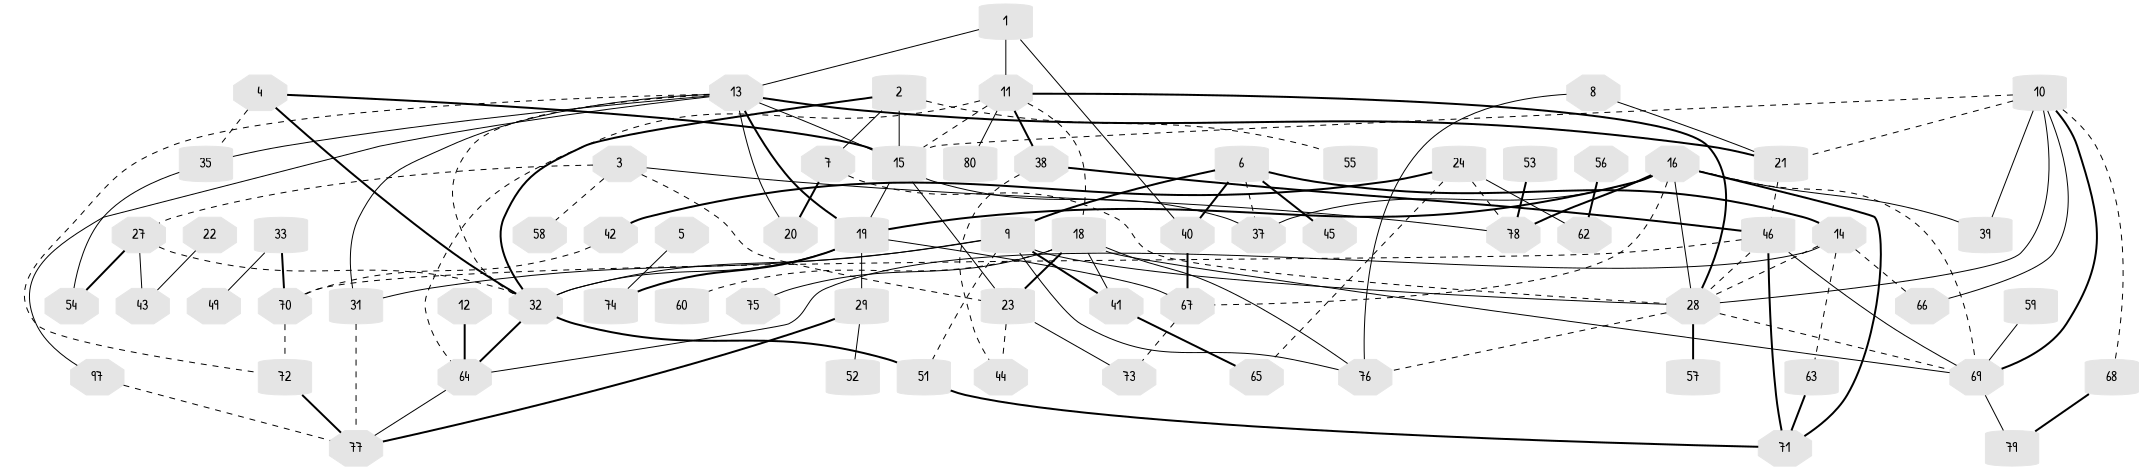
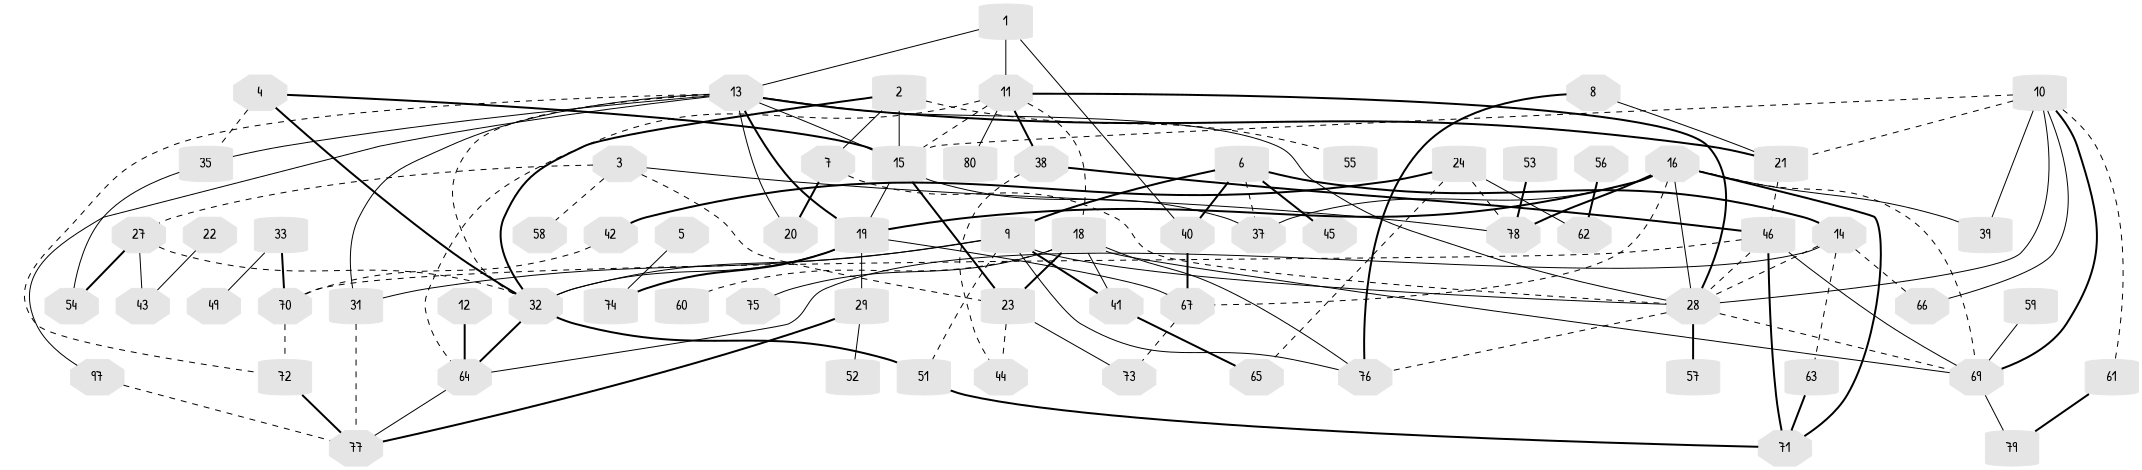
none -> (1278, 146)
(1408, 167) -> (1408, 167)
(953, 235) -> (953, 235)
(2112, 377) -> (2112, 377)
